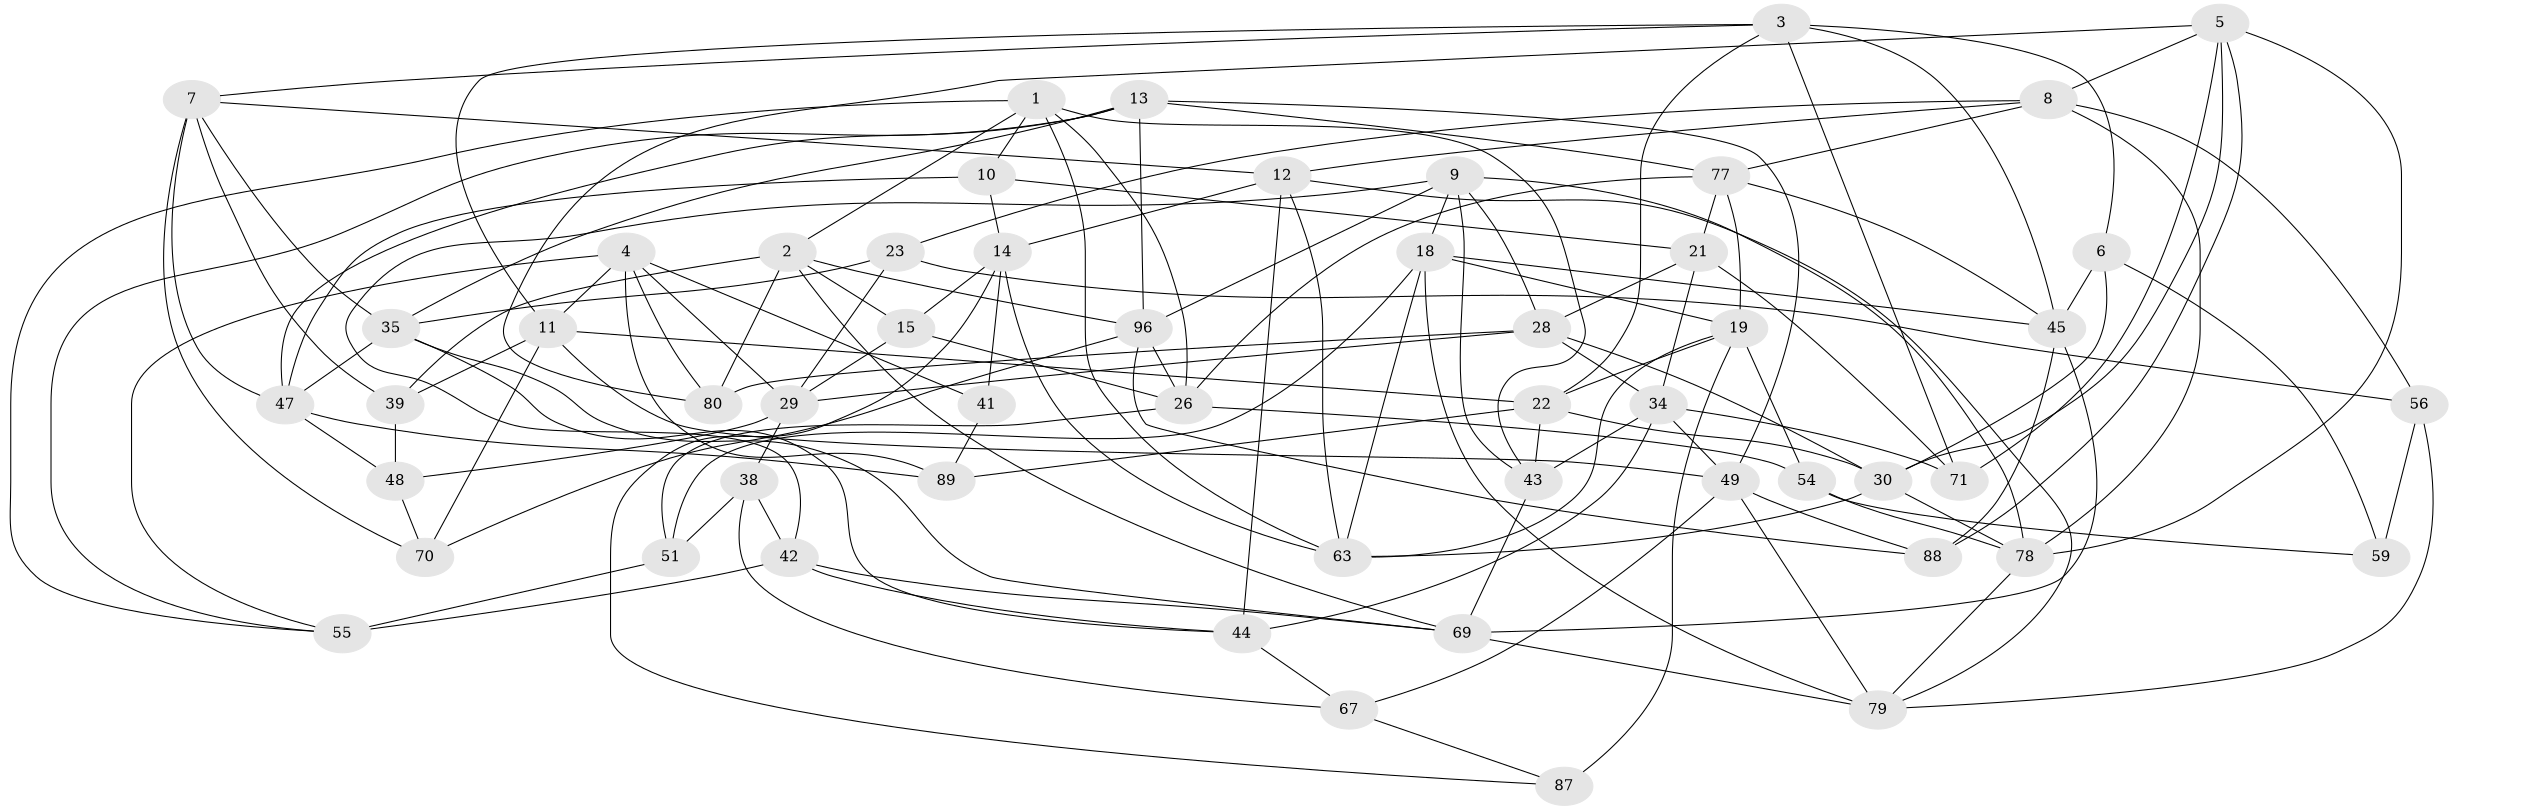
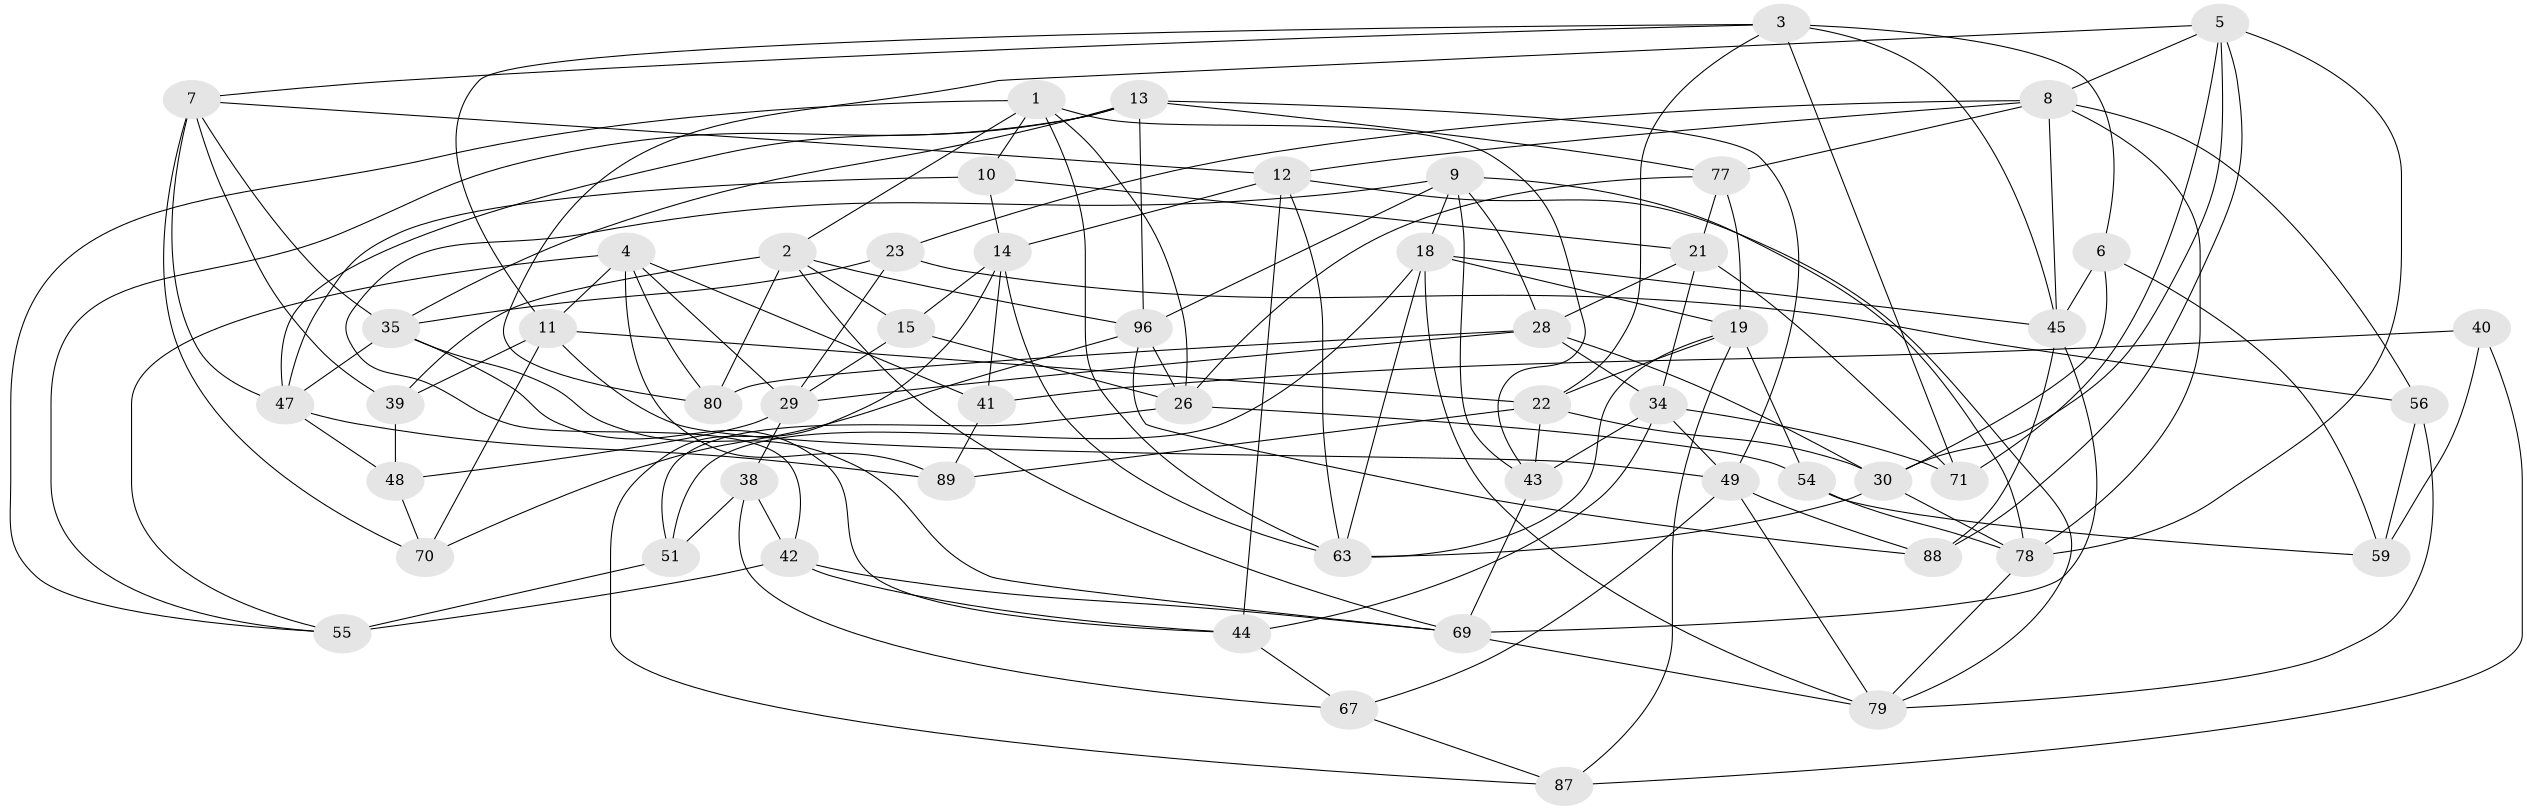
(1899, 234) -> (2053, 214)
none -> (2482, 329)
